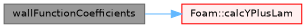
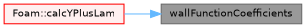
(158, 14) -> (137, 14)
